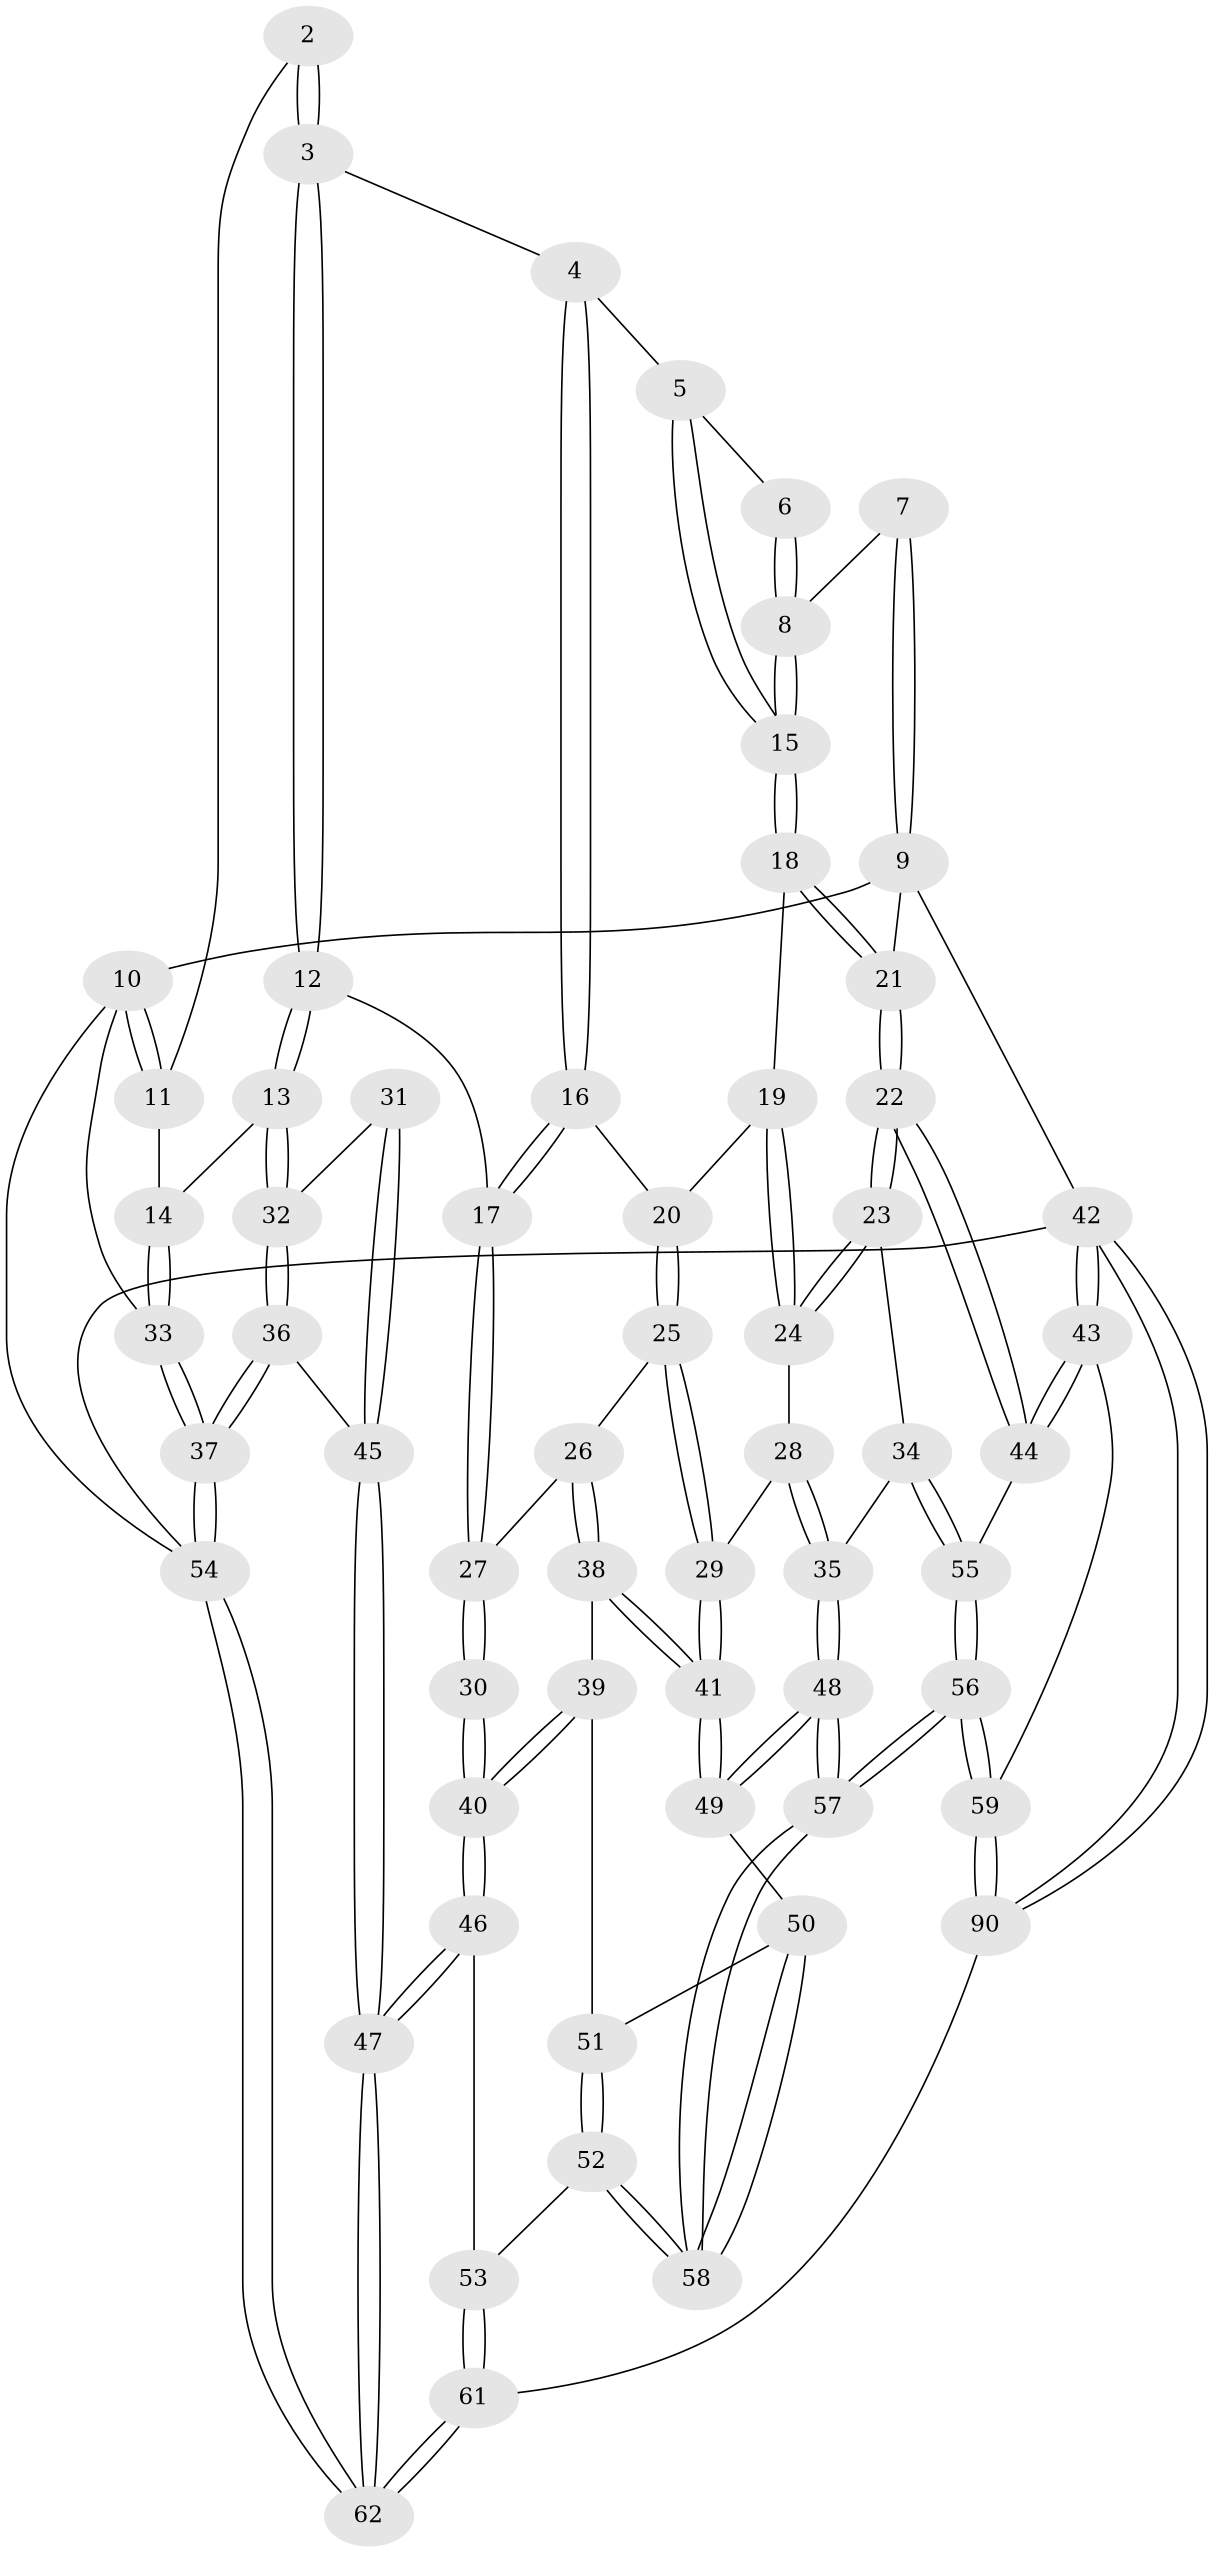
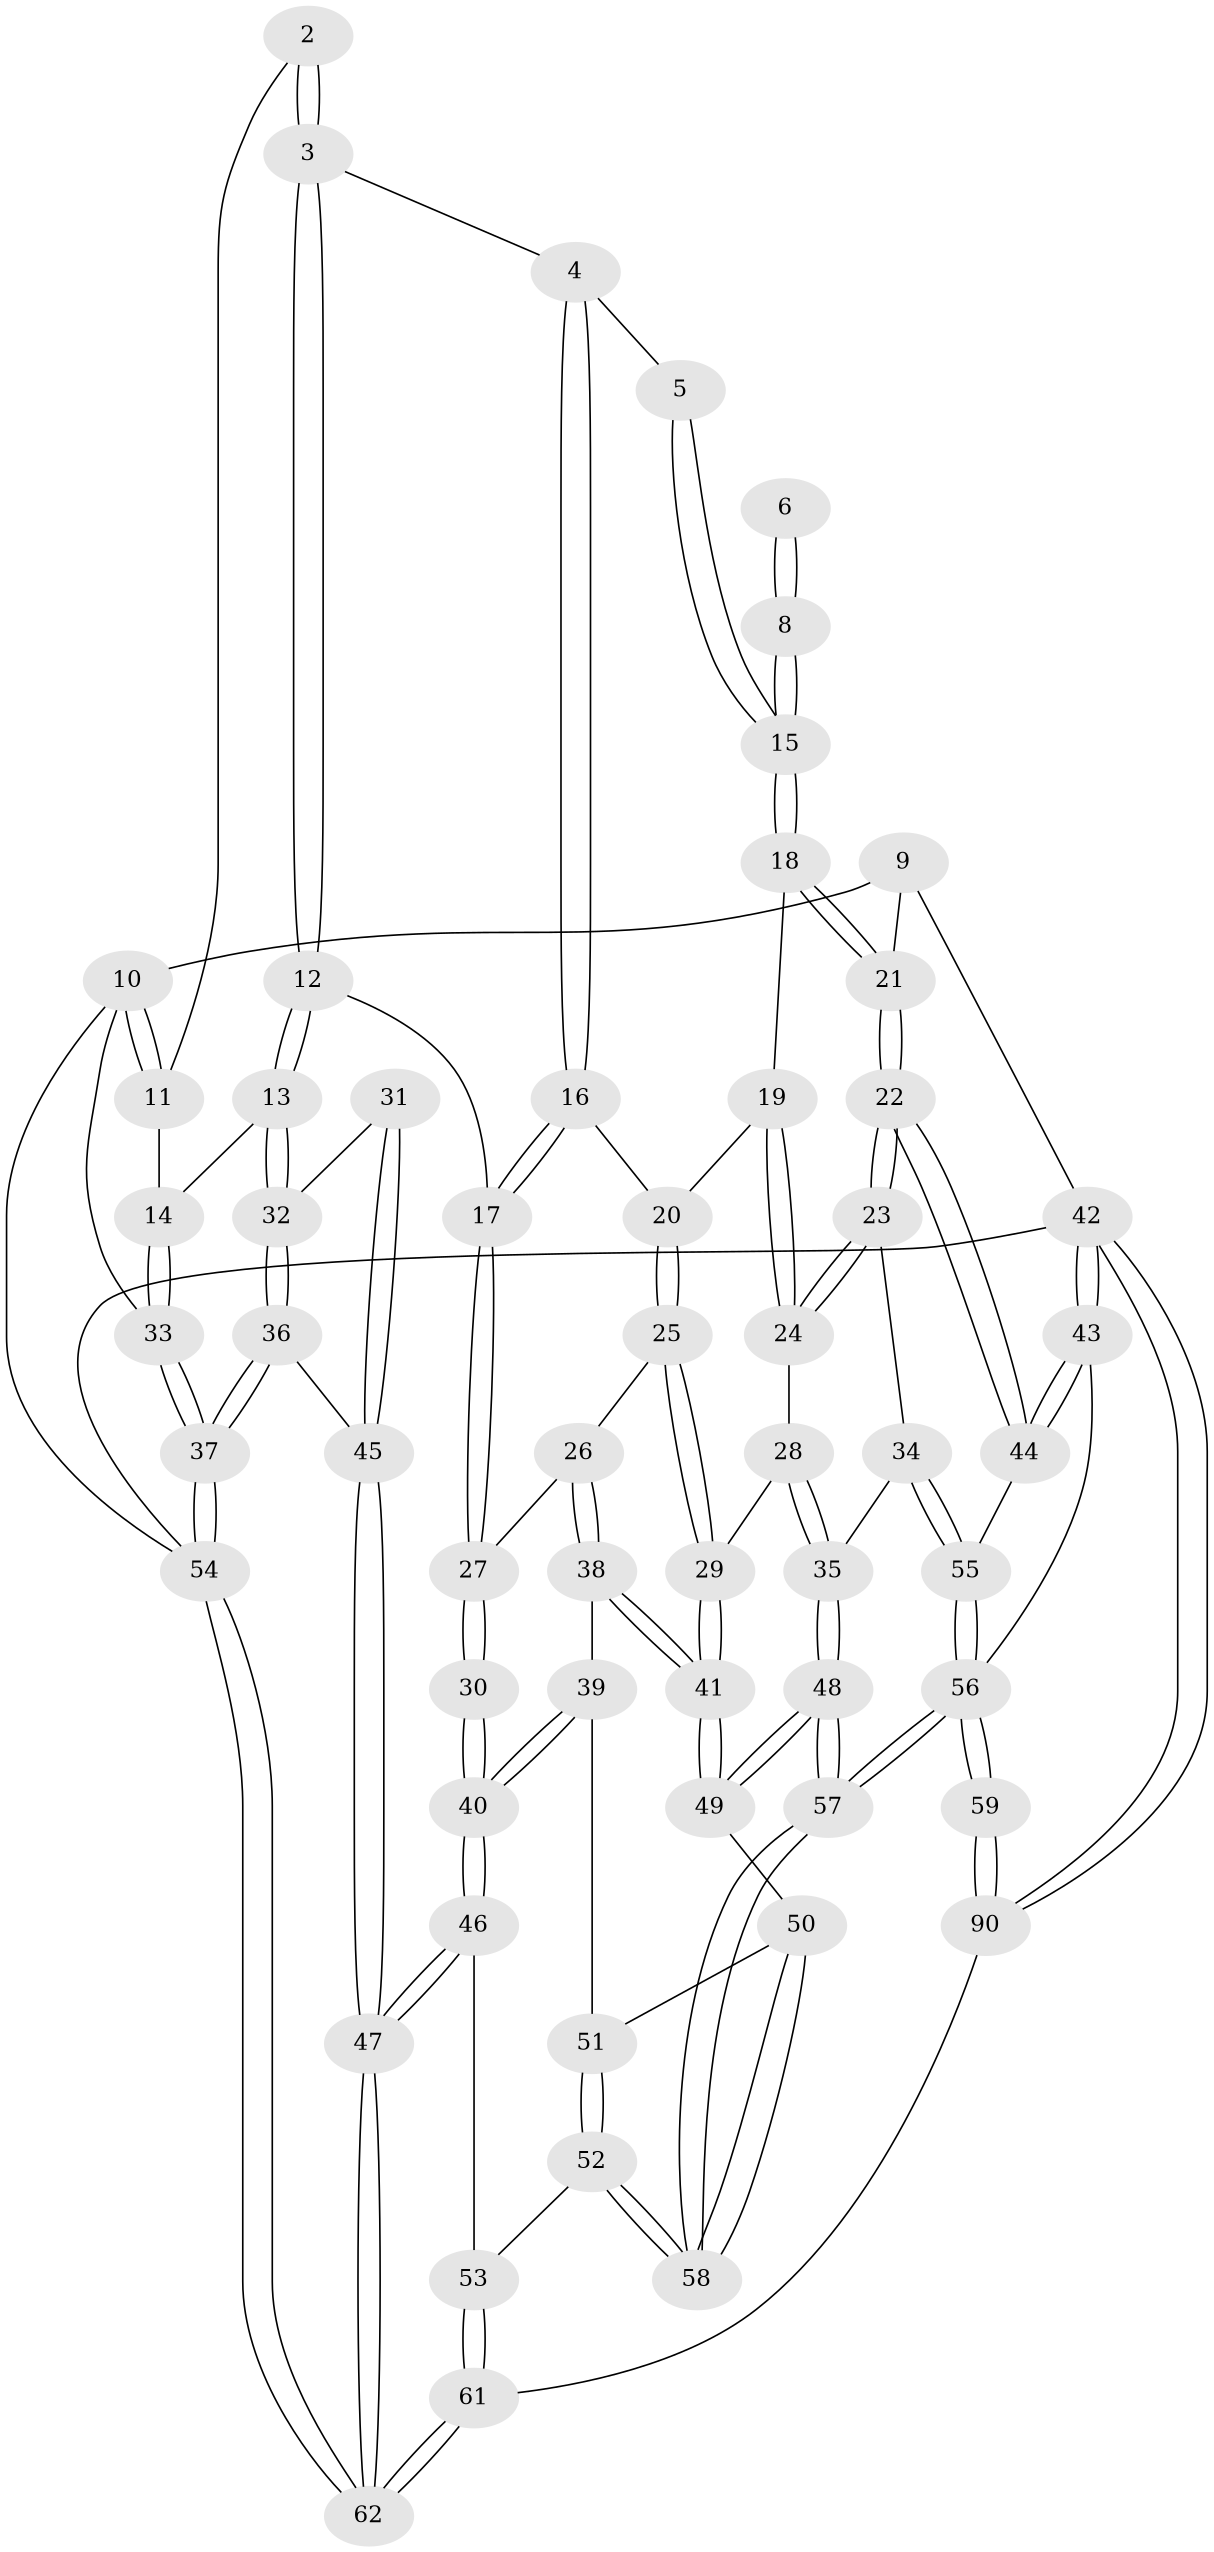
(733, 449) -> none
(904, 508) -> none
(1086, 1578) -> (1070, 1524)
